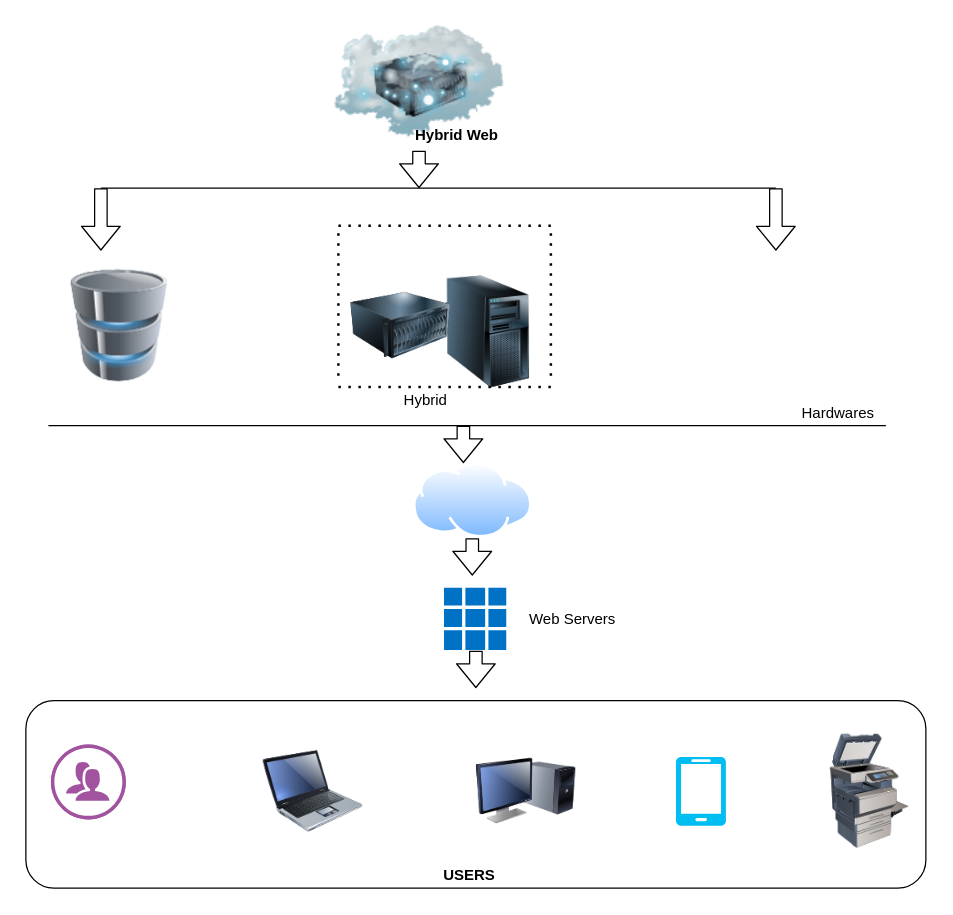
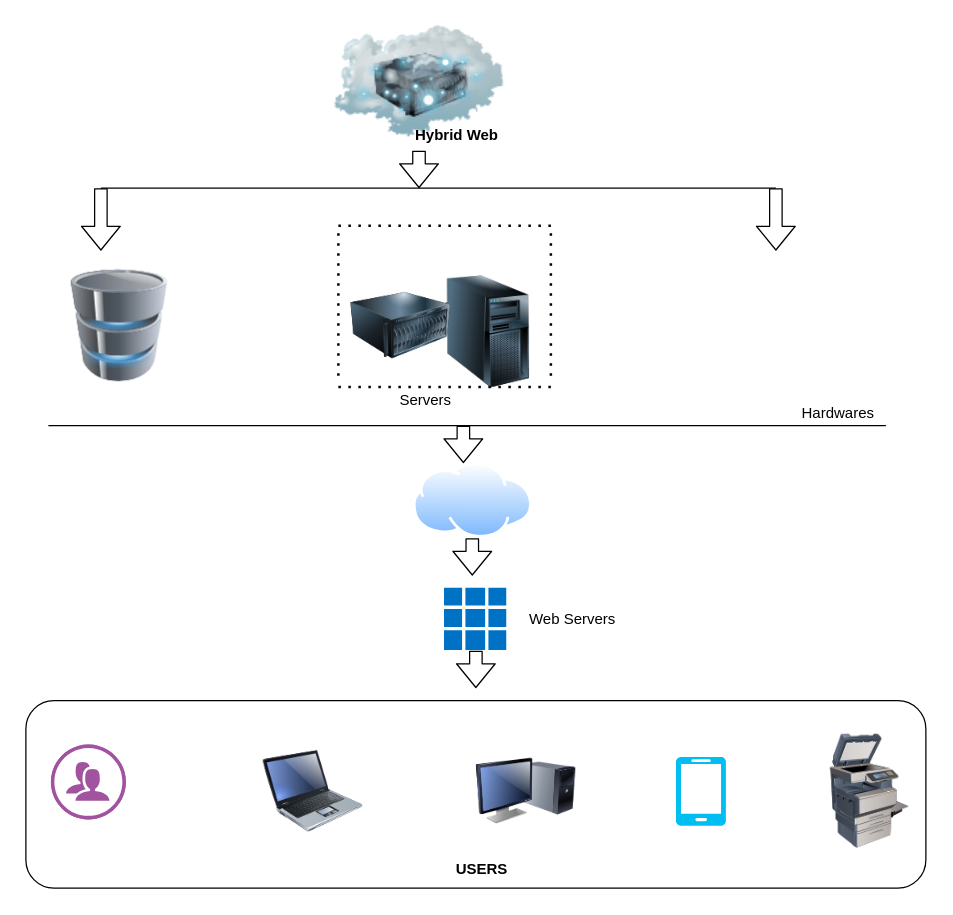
(426, 401) -> (426, 401)
(469, 876) -> (482, 869)
